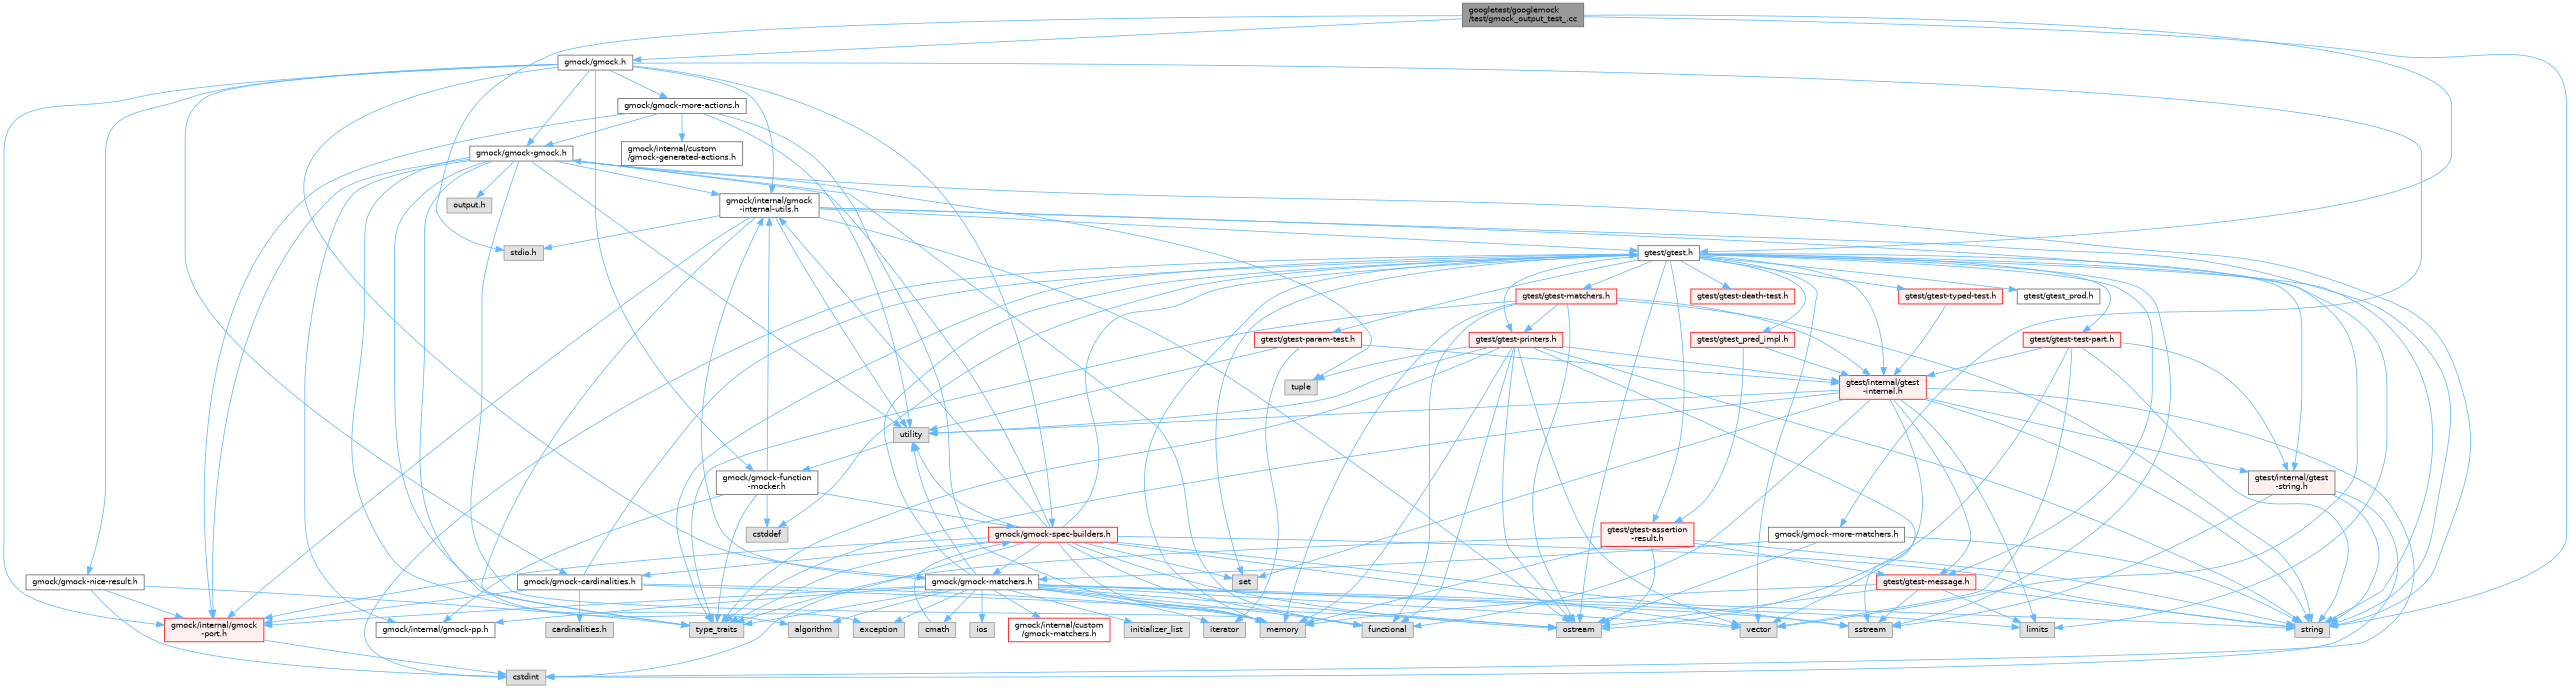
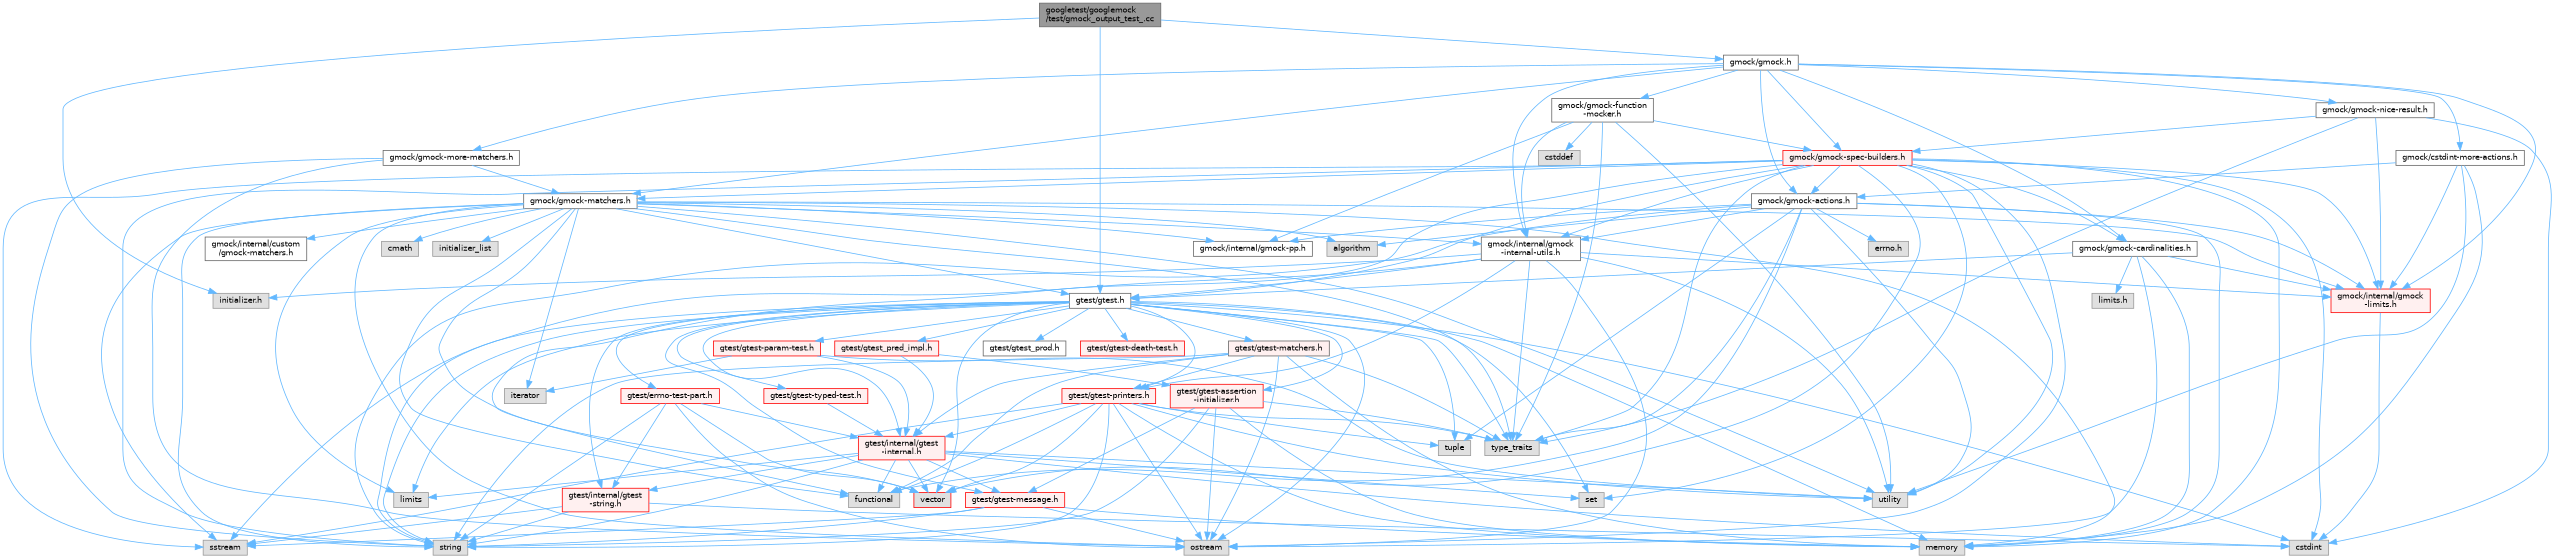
(2432, 57) -> none
(682, 106) -> (2460, 158)
(521, 154) -> (1804, 201)
(682, 154) -> none
(469, 206) -> (1888, 249)
(1911, 250) -> (1333, 357)
(524, 253) -> (241, 301)
(1176, 290) -> (1423, 342)
(1566, 296) -> (1279, 348)
(2072, 340) -> (670, 396)
(851, 455) -> (1781, 286)
(1275, 469) -> none
(2292, 483) -> (606, 500)
(1648, 535) -> (1217, 396)
(940, 561) -> (2118, 133)
(1980, 605) -> none
(214, 630) -> (2381, 301)
(580, 630) -> (2113, 301)
(879, 630) -> none
(982, 630) -> none
(1059, 630) -> (256, 249)
(1759, 630) -> (932, 500)
